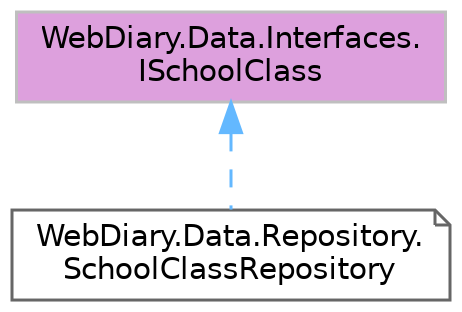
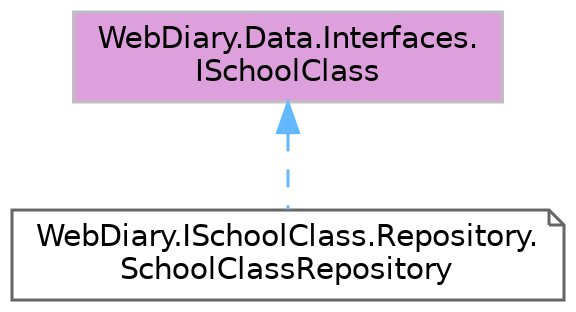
(231, 255) -> (288, 255)
